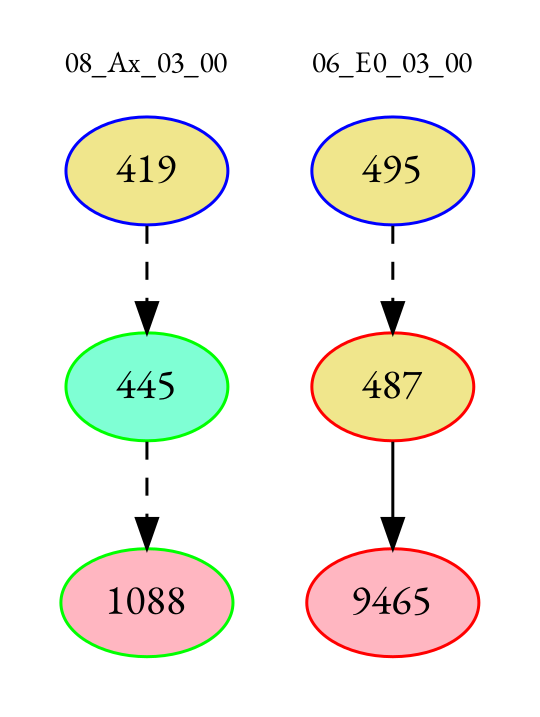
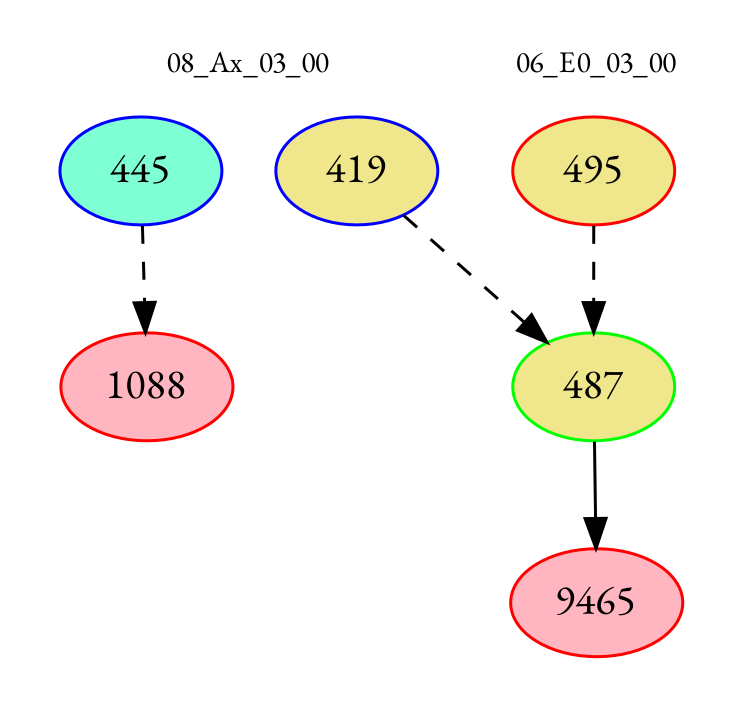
(393, 171) -> (594, 171)
(147, 264) -> (443, 250)
(147, 387) -> (141, 171)
(393, 387) -> (594, 387)
(147, 603) -> (147, 387)
